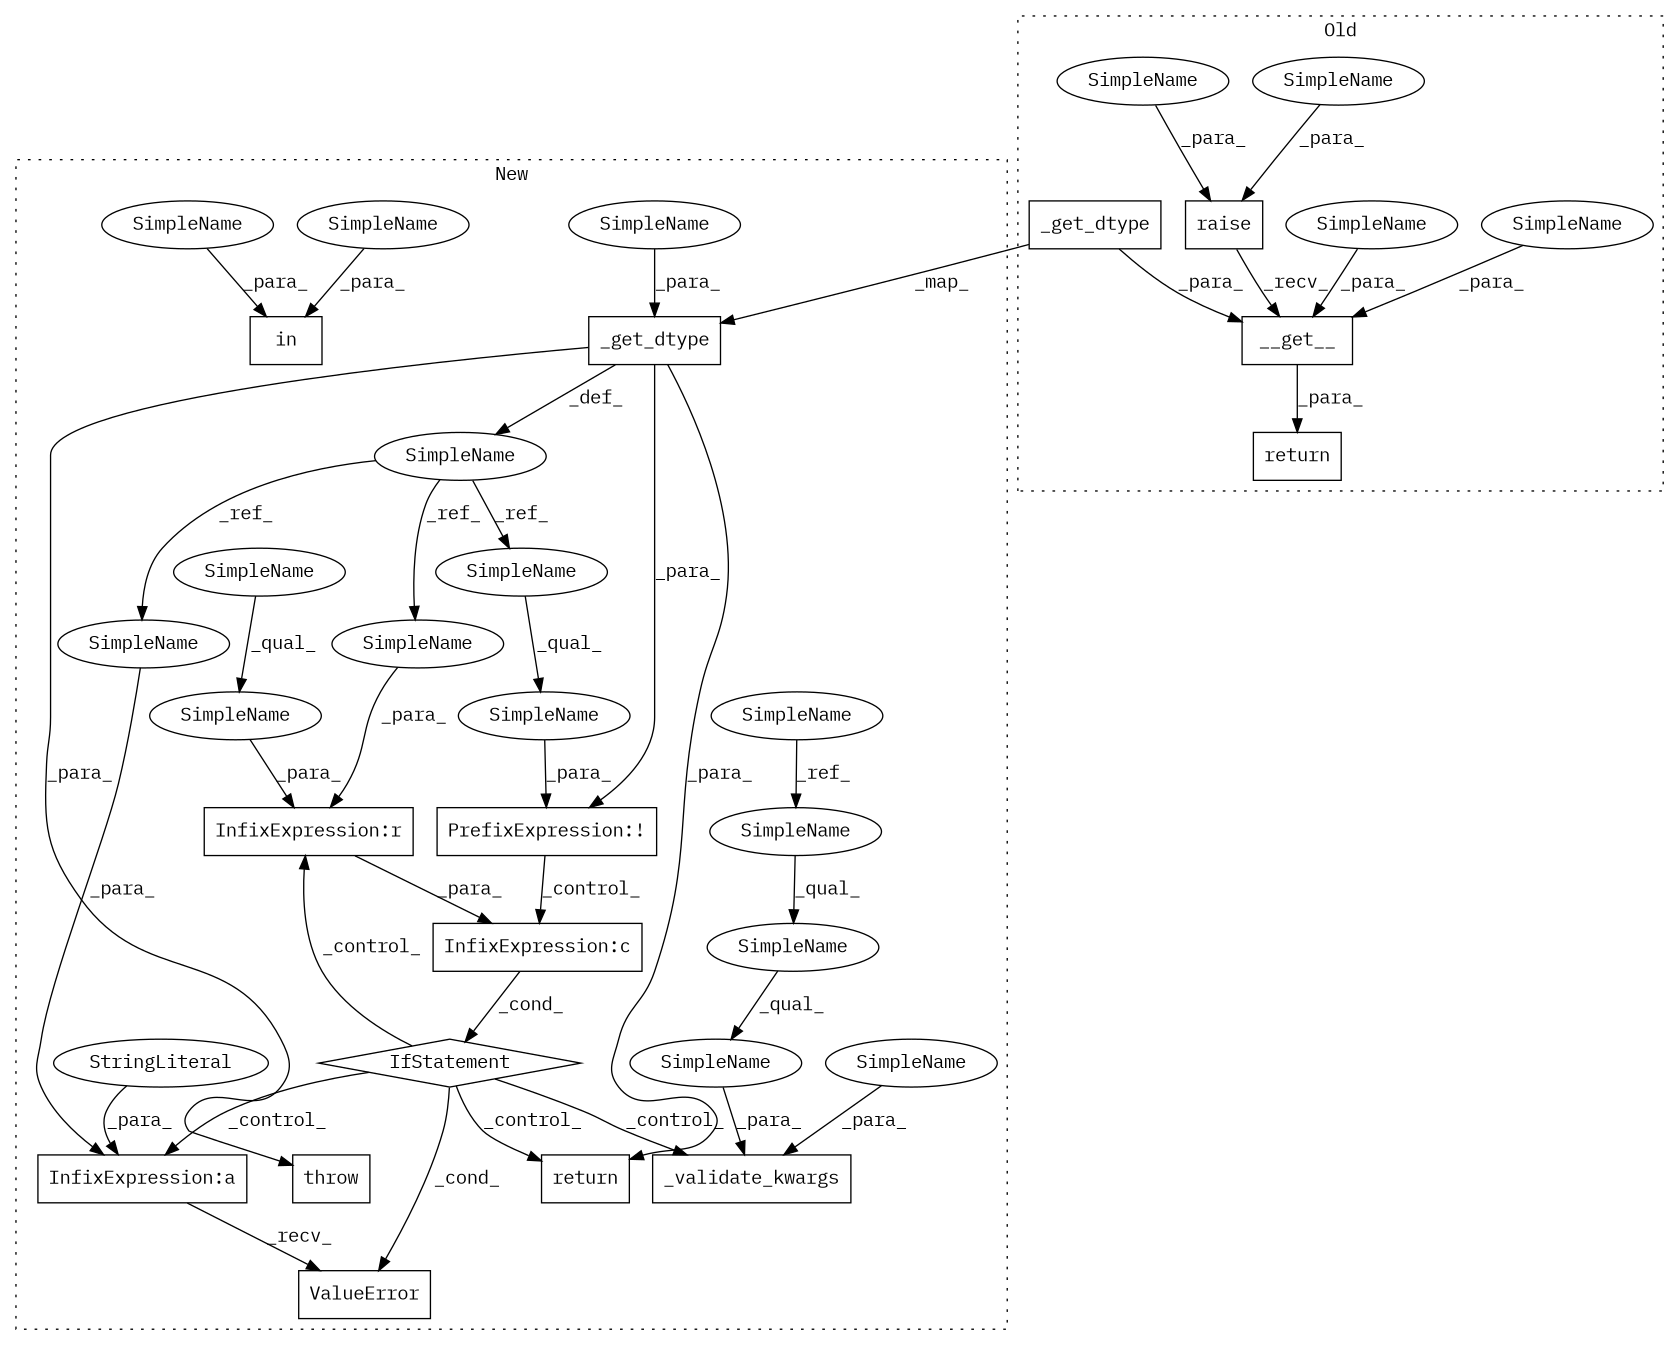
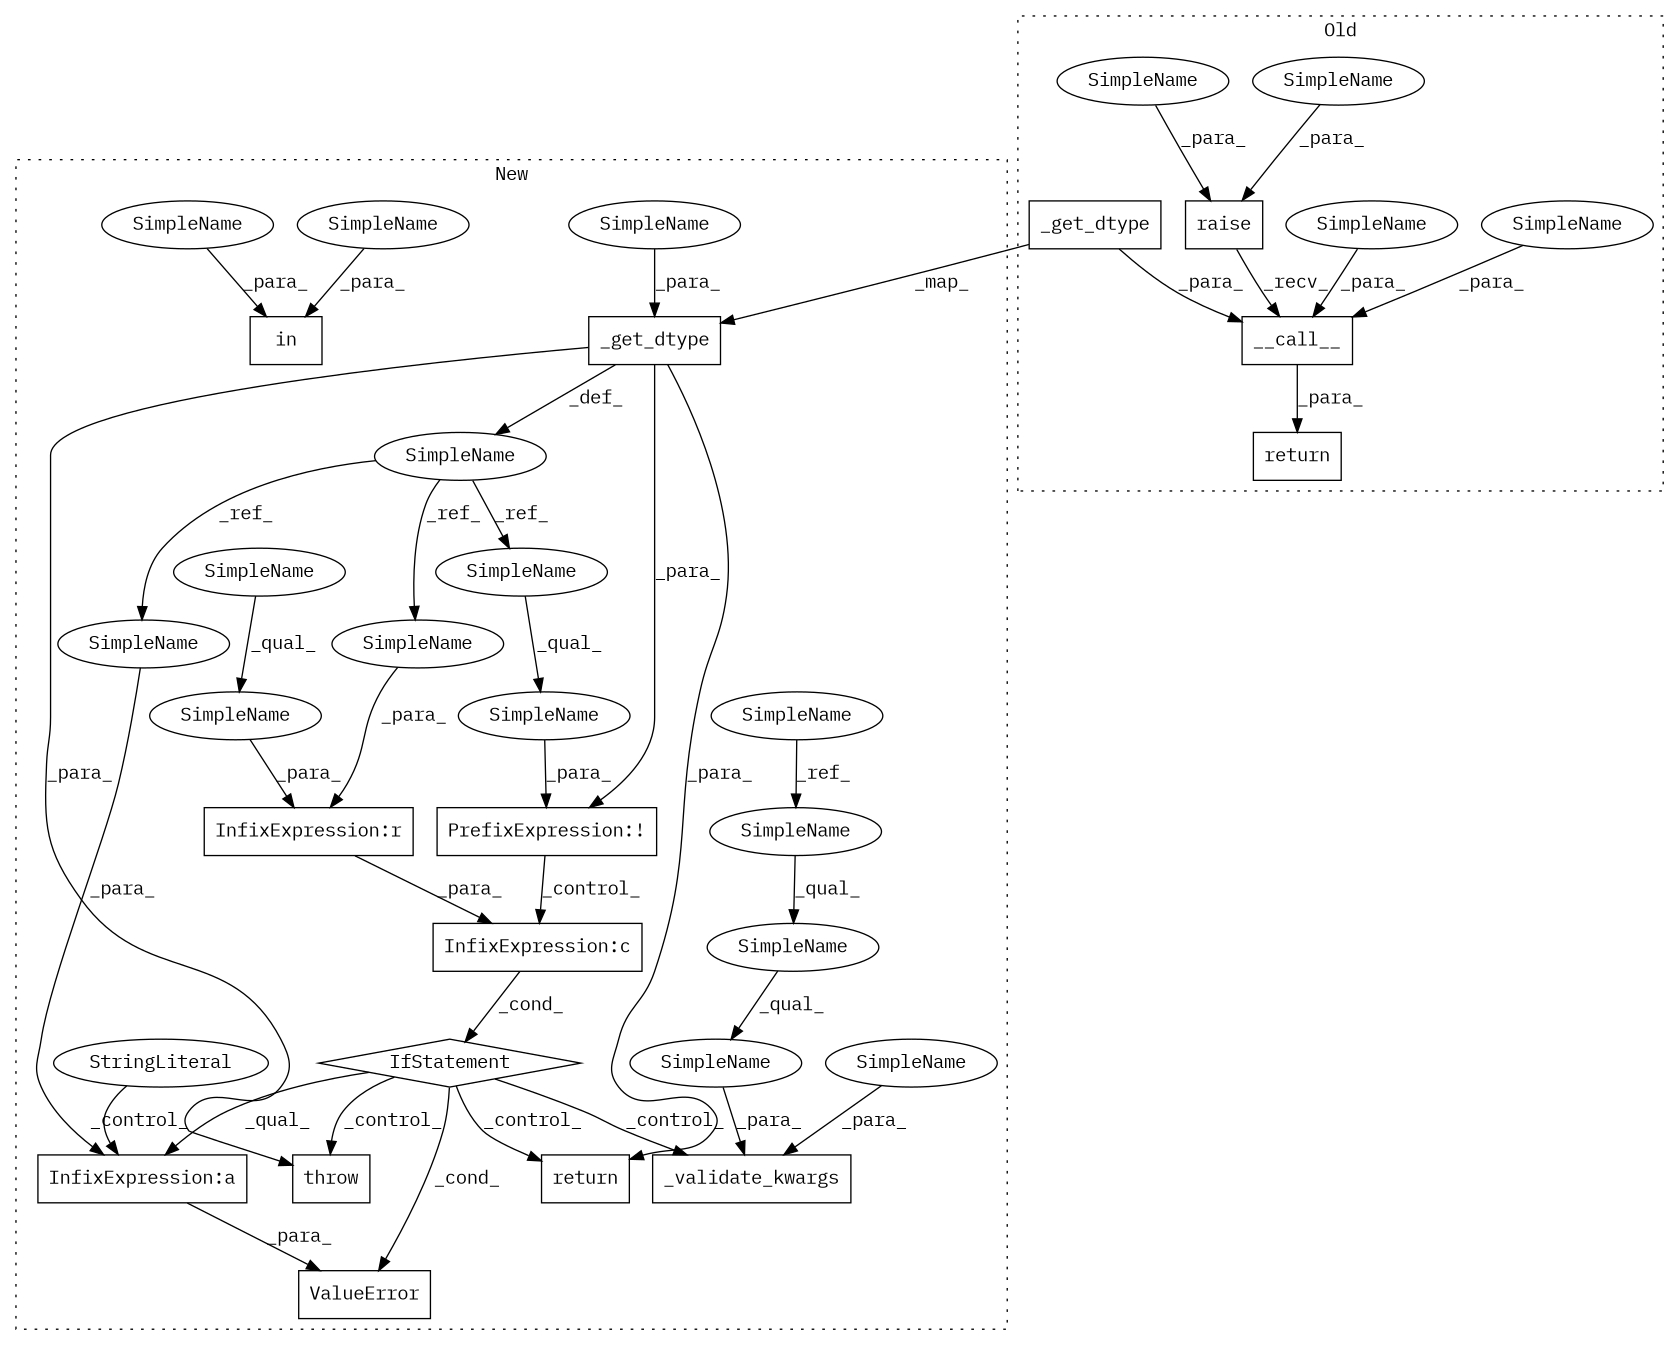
(1297, 341) -> (1297, 341)
(326, 977) -> (353, 1100)
(140, 1121) -> (140, 1121)
(277, 1121) -> (277, 1121)
(299, 1237) -> (299, 1237)
